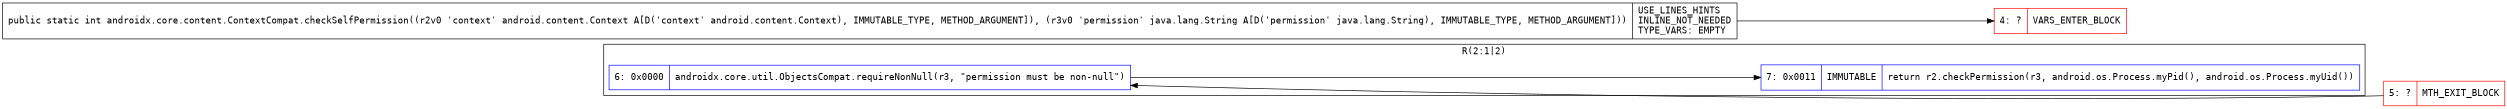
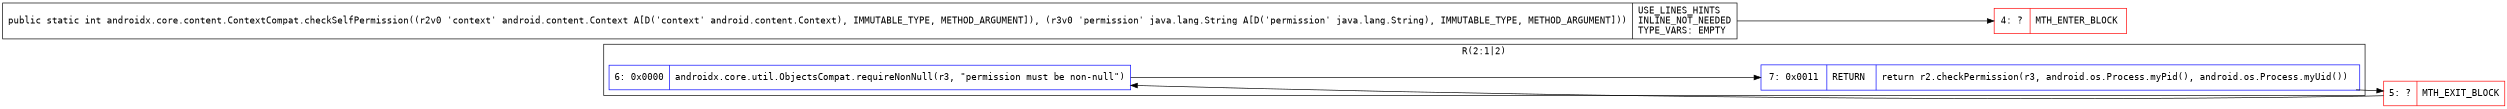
(2077, 21) -> (2077, 21)
(1852, 77) -> (1849, 77)
none -> (2370, 90)
